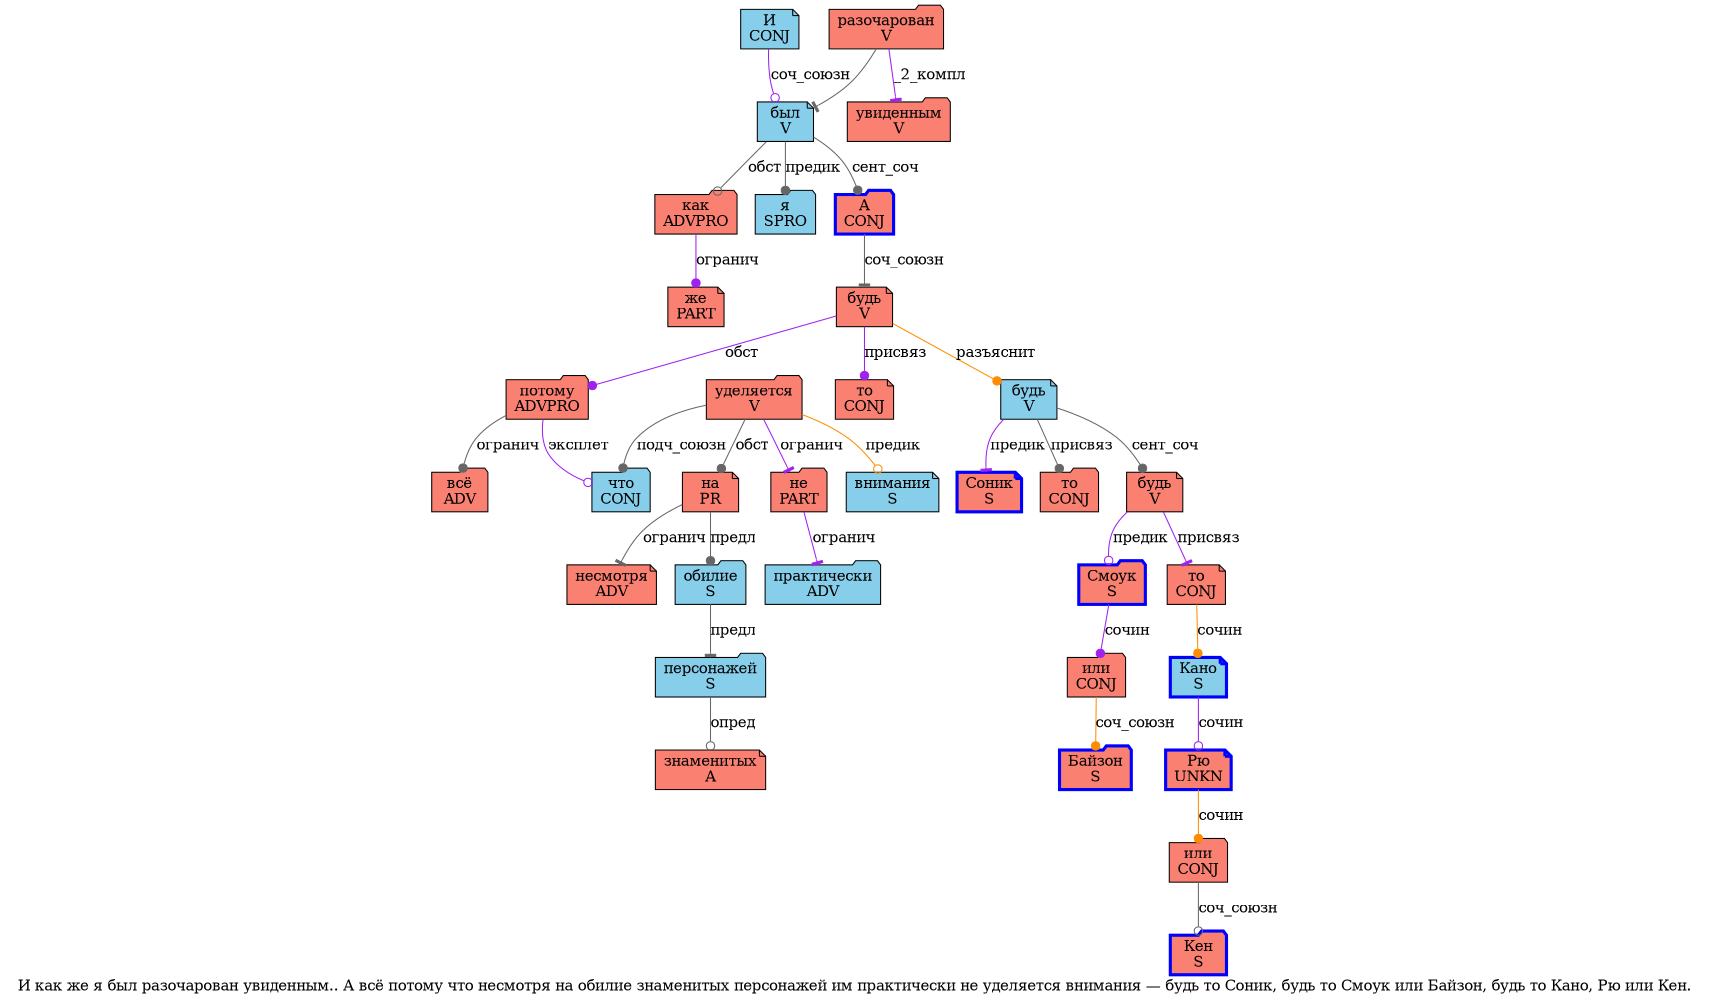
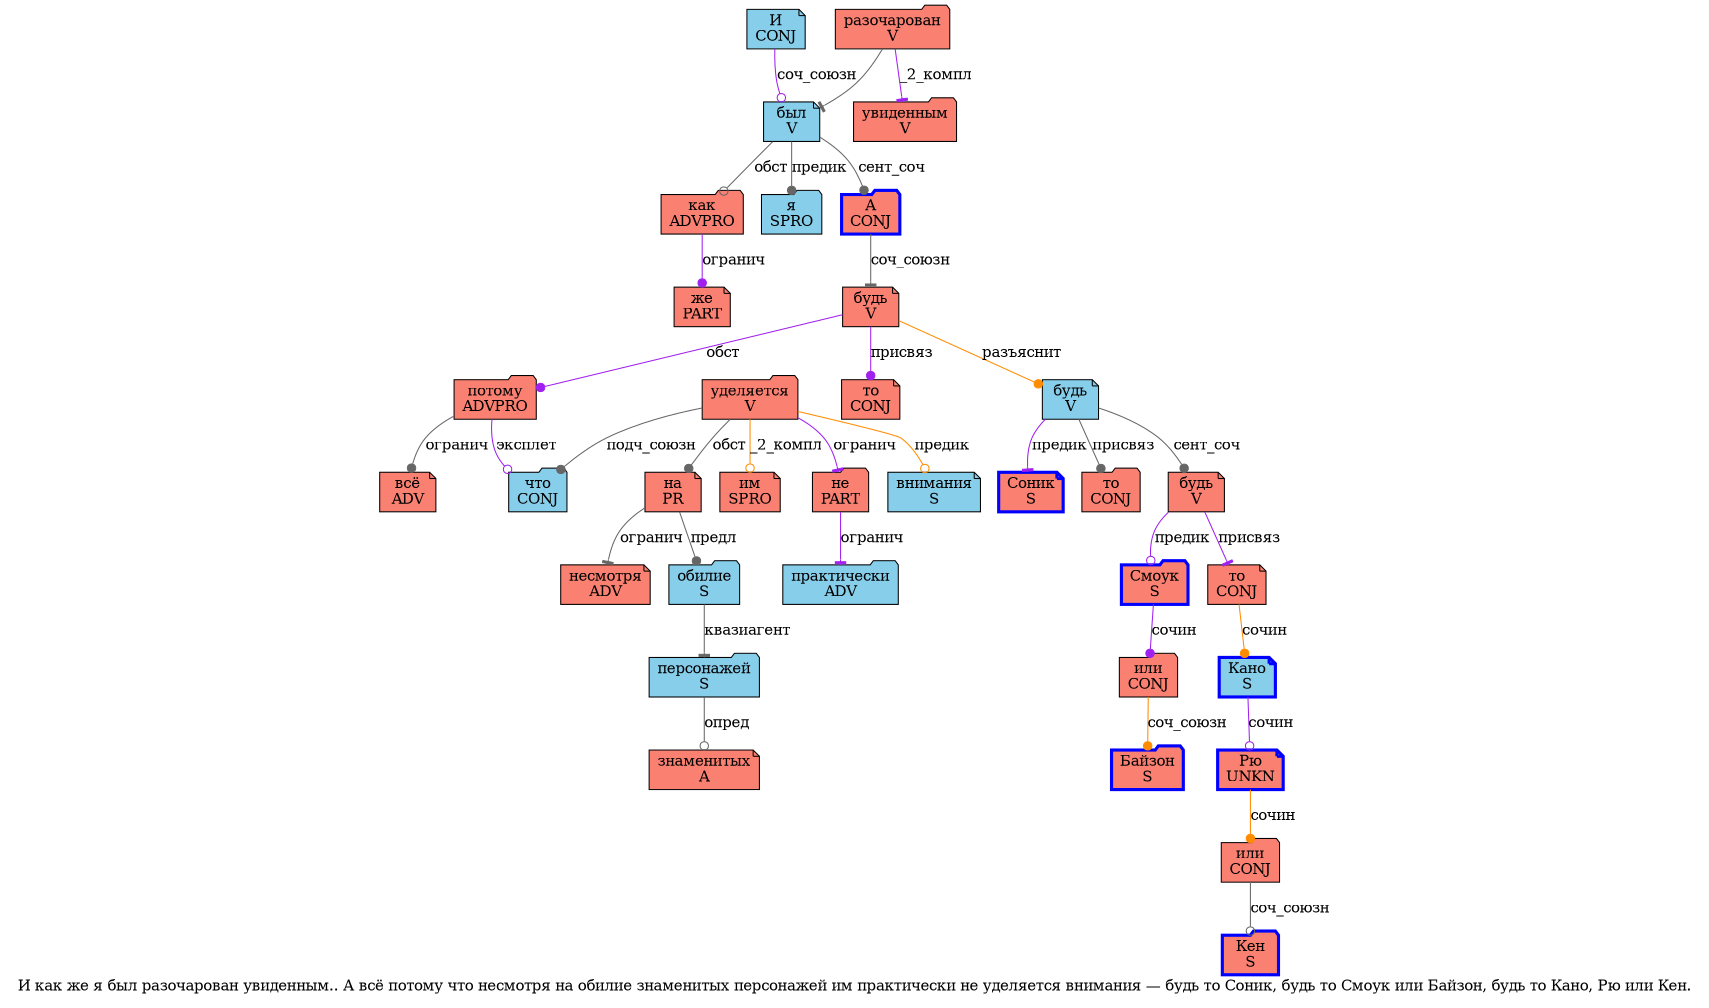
(460, 492) -> (408, 492)
none -> (750, 492)
(733, 631) -> (747, 631)
